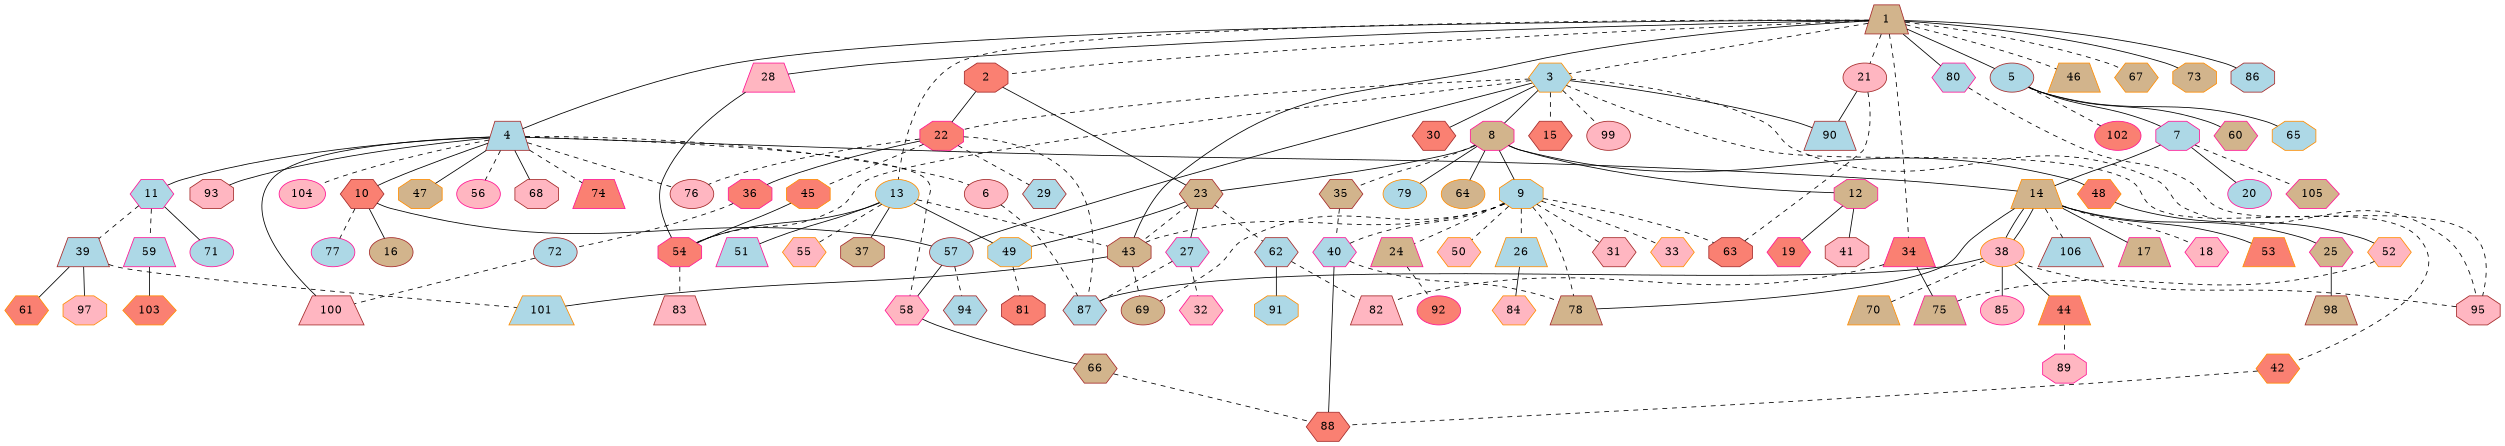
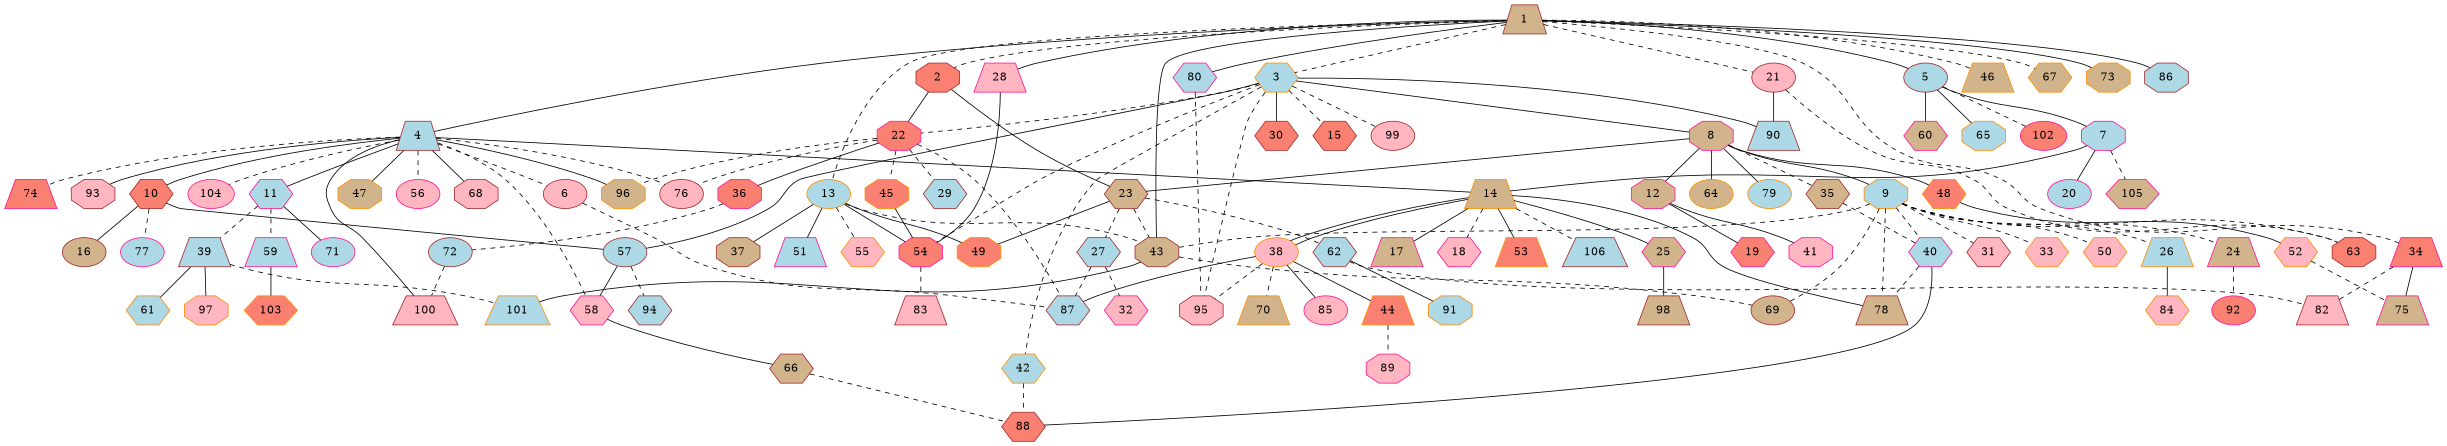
none -> (623, 194)
(1194, 223) -> (1112, 223)
(1010, 252) -> (979, 252)
(1187, 252) -> (1099, 252)
(1847, 252) -> (1811, 252)
(27, 310) -> (148, 310)
(1023, 310) -> none
(2278, 369) -> (1024, 369)
